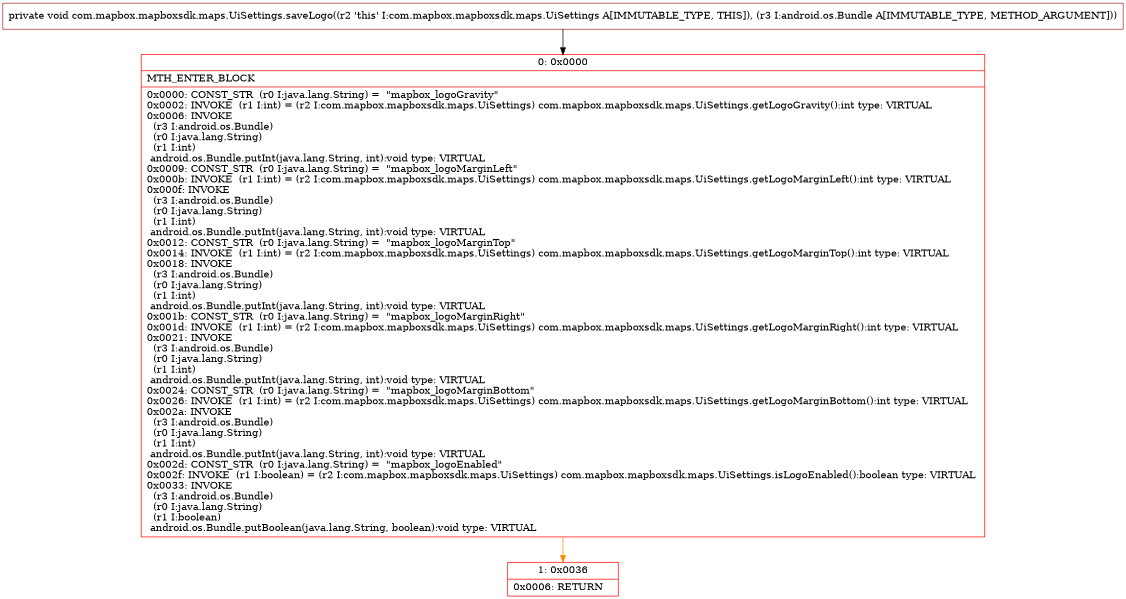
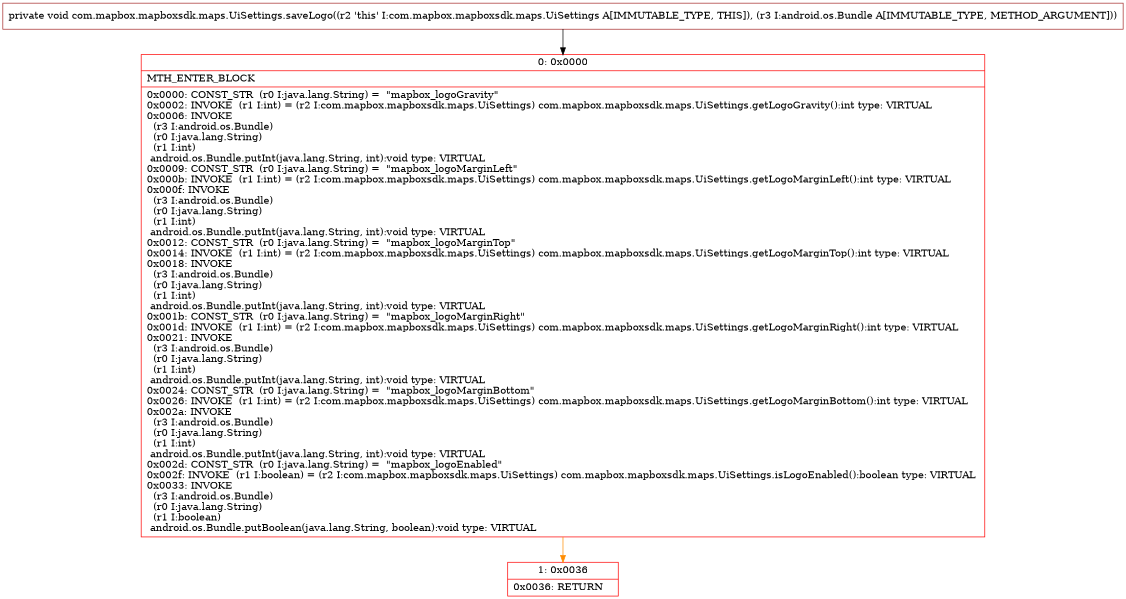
(563, 587) -> (563, 587)
